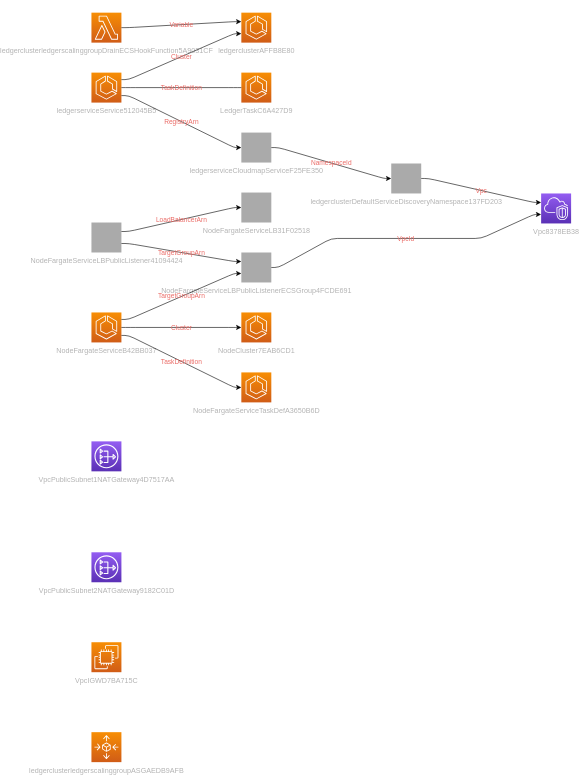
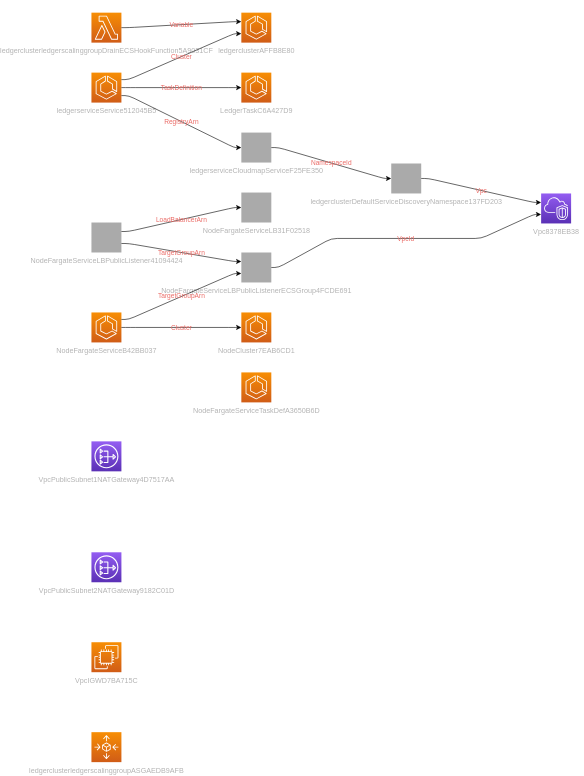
(236, 87) -> (235, 87)
(177, 359) -> none
